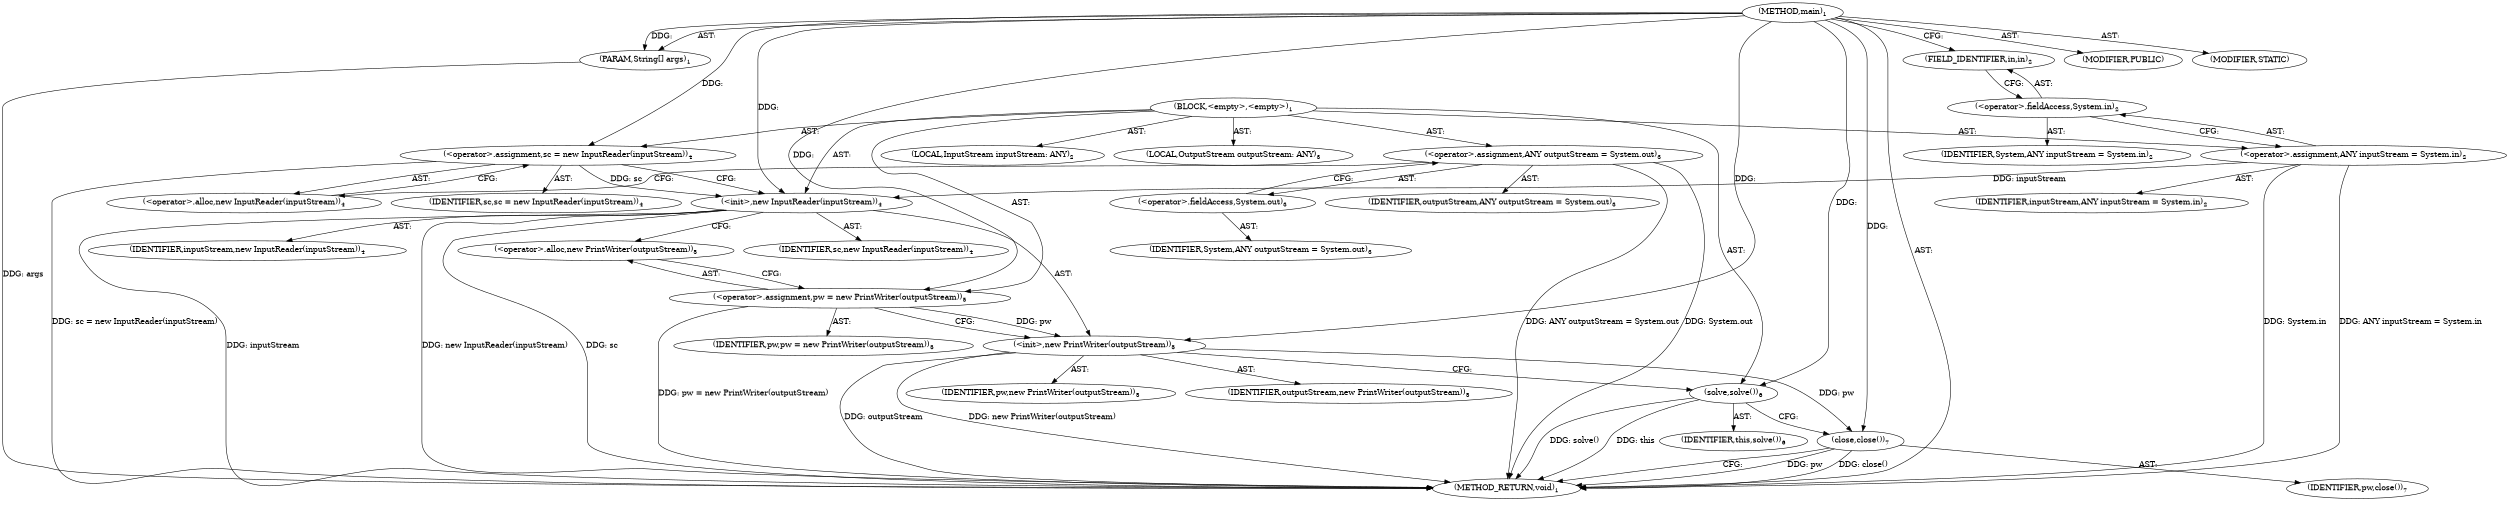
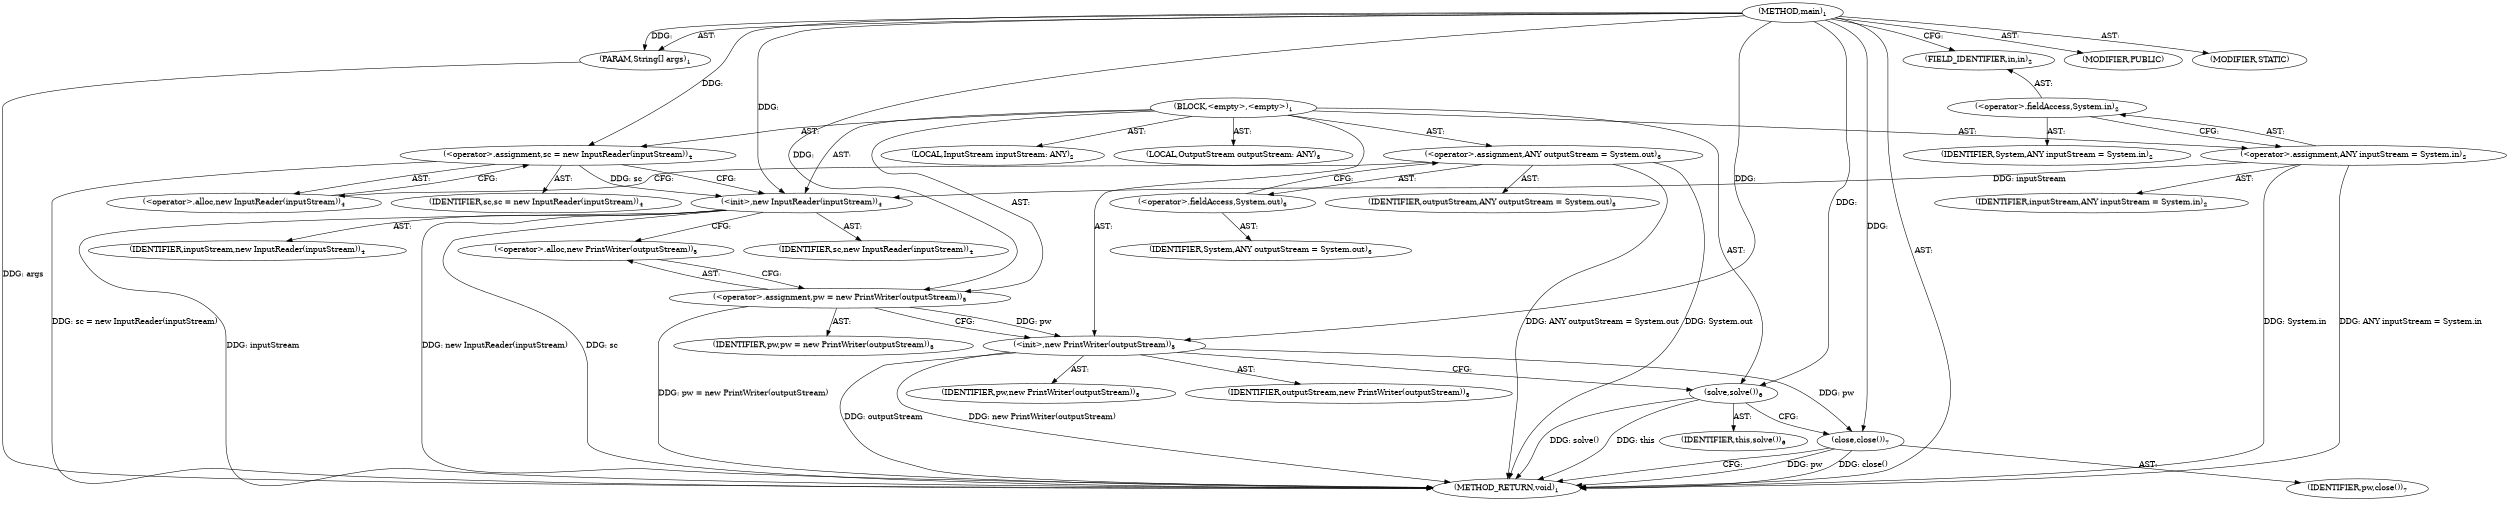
(2000, 85) -> none
(996, 233) -> (1213, 181)
